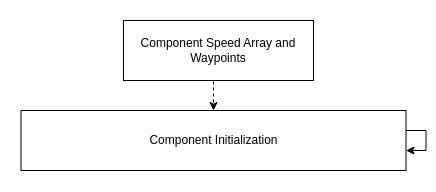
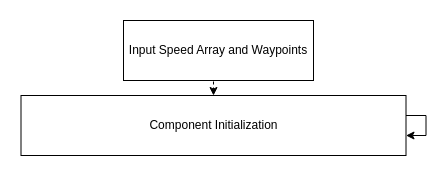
(219, 51) -> (219, 51)
(214, 141) -> (214, 126)
